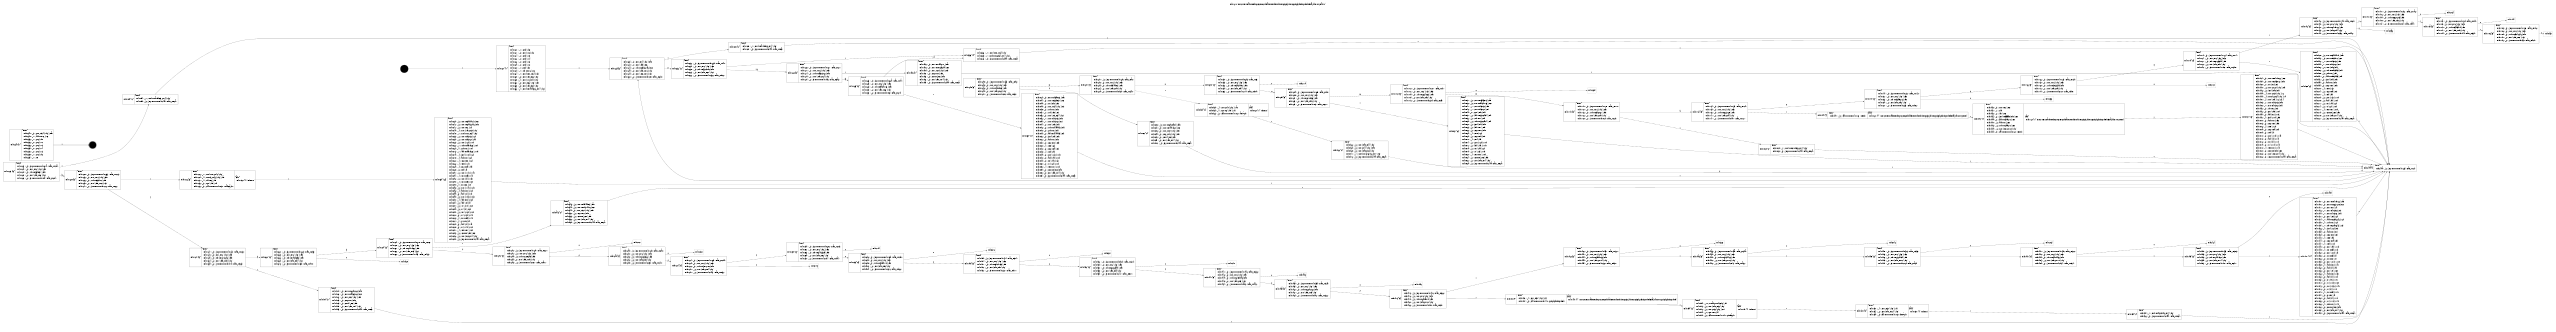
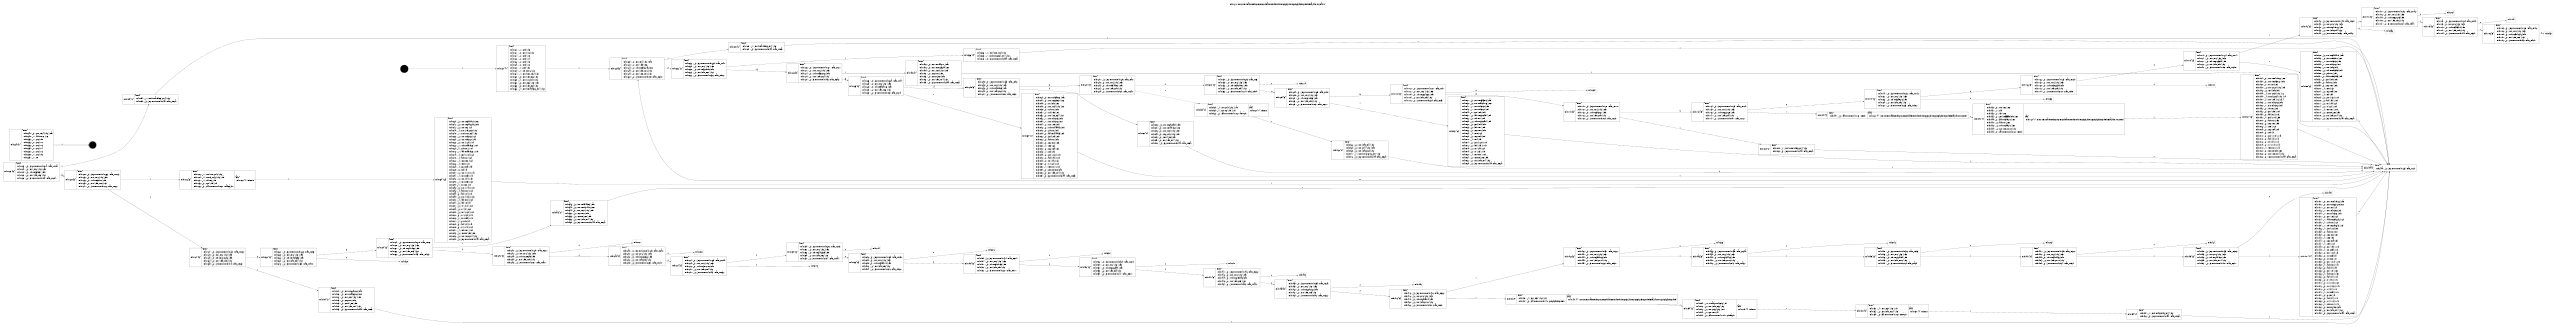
(920, 59) -> (933, 88)
